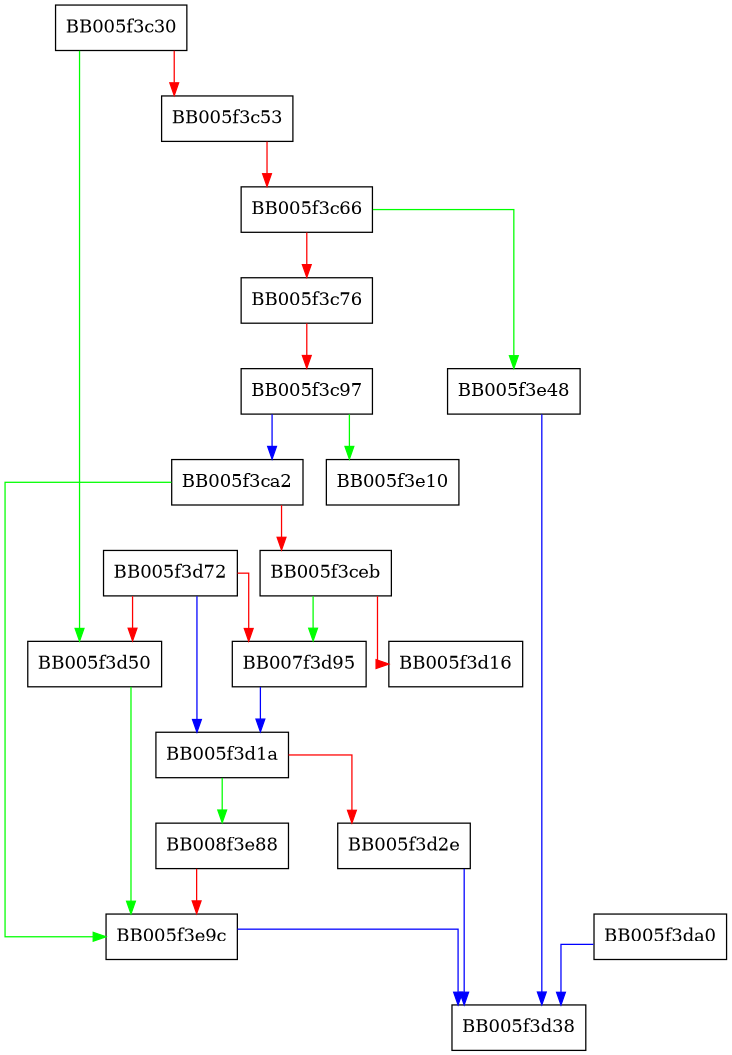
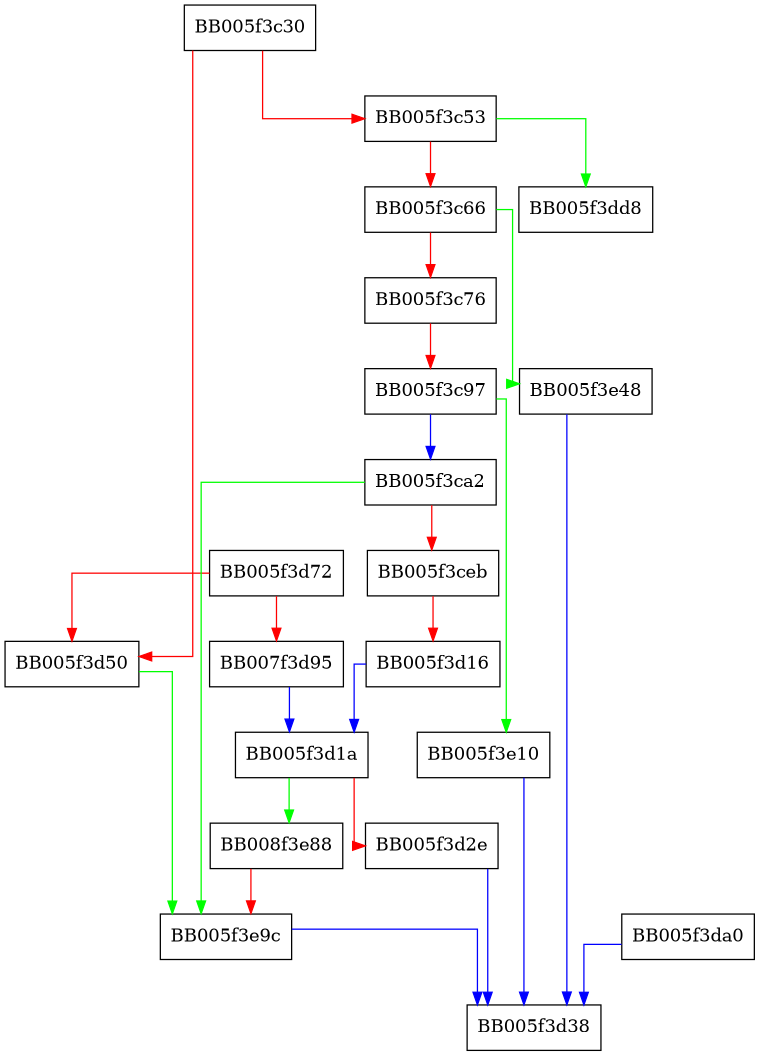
none -> (586, 210)
(80, 340) -> (193, 374)
(313, 612) -> none
(197, 658) -> (354, 686)
none -> (524, 885)
